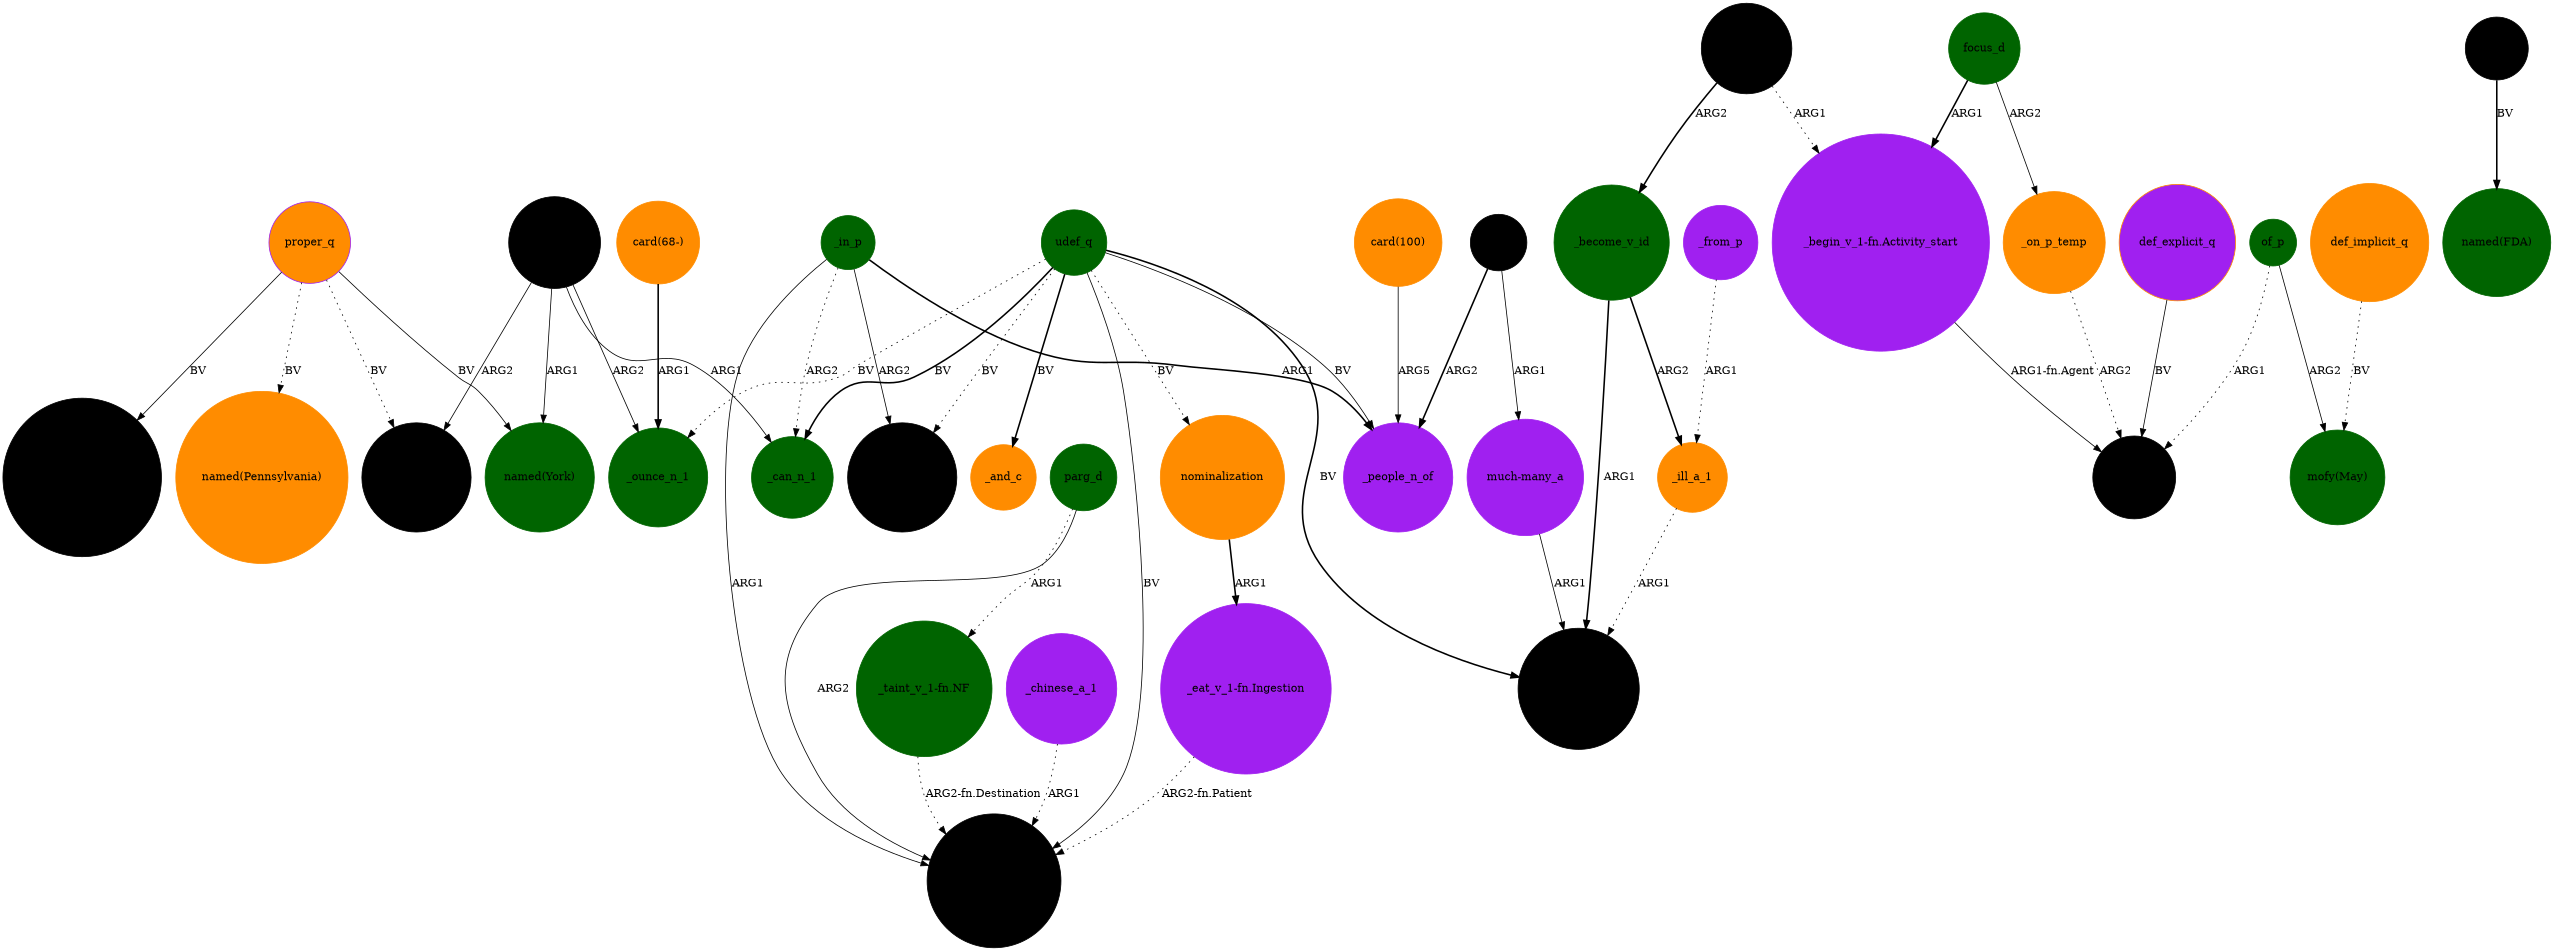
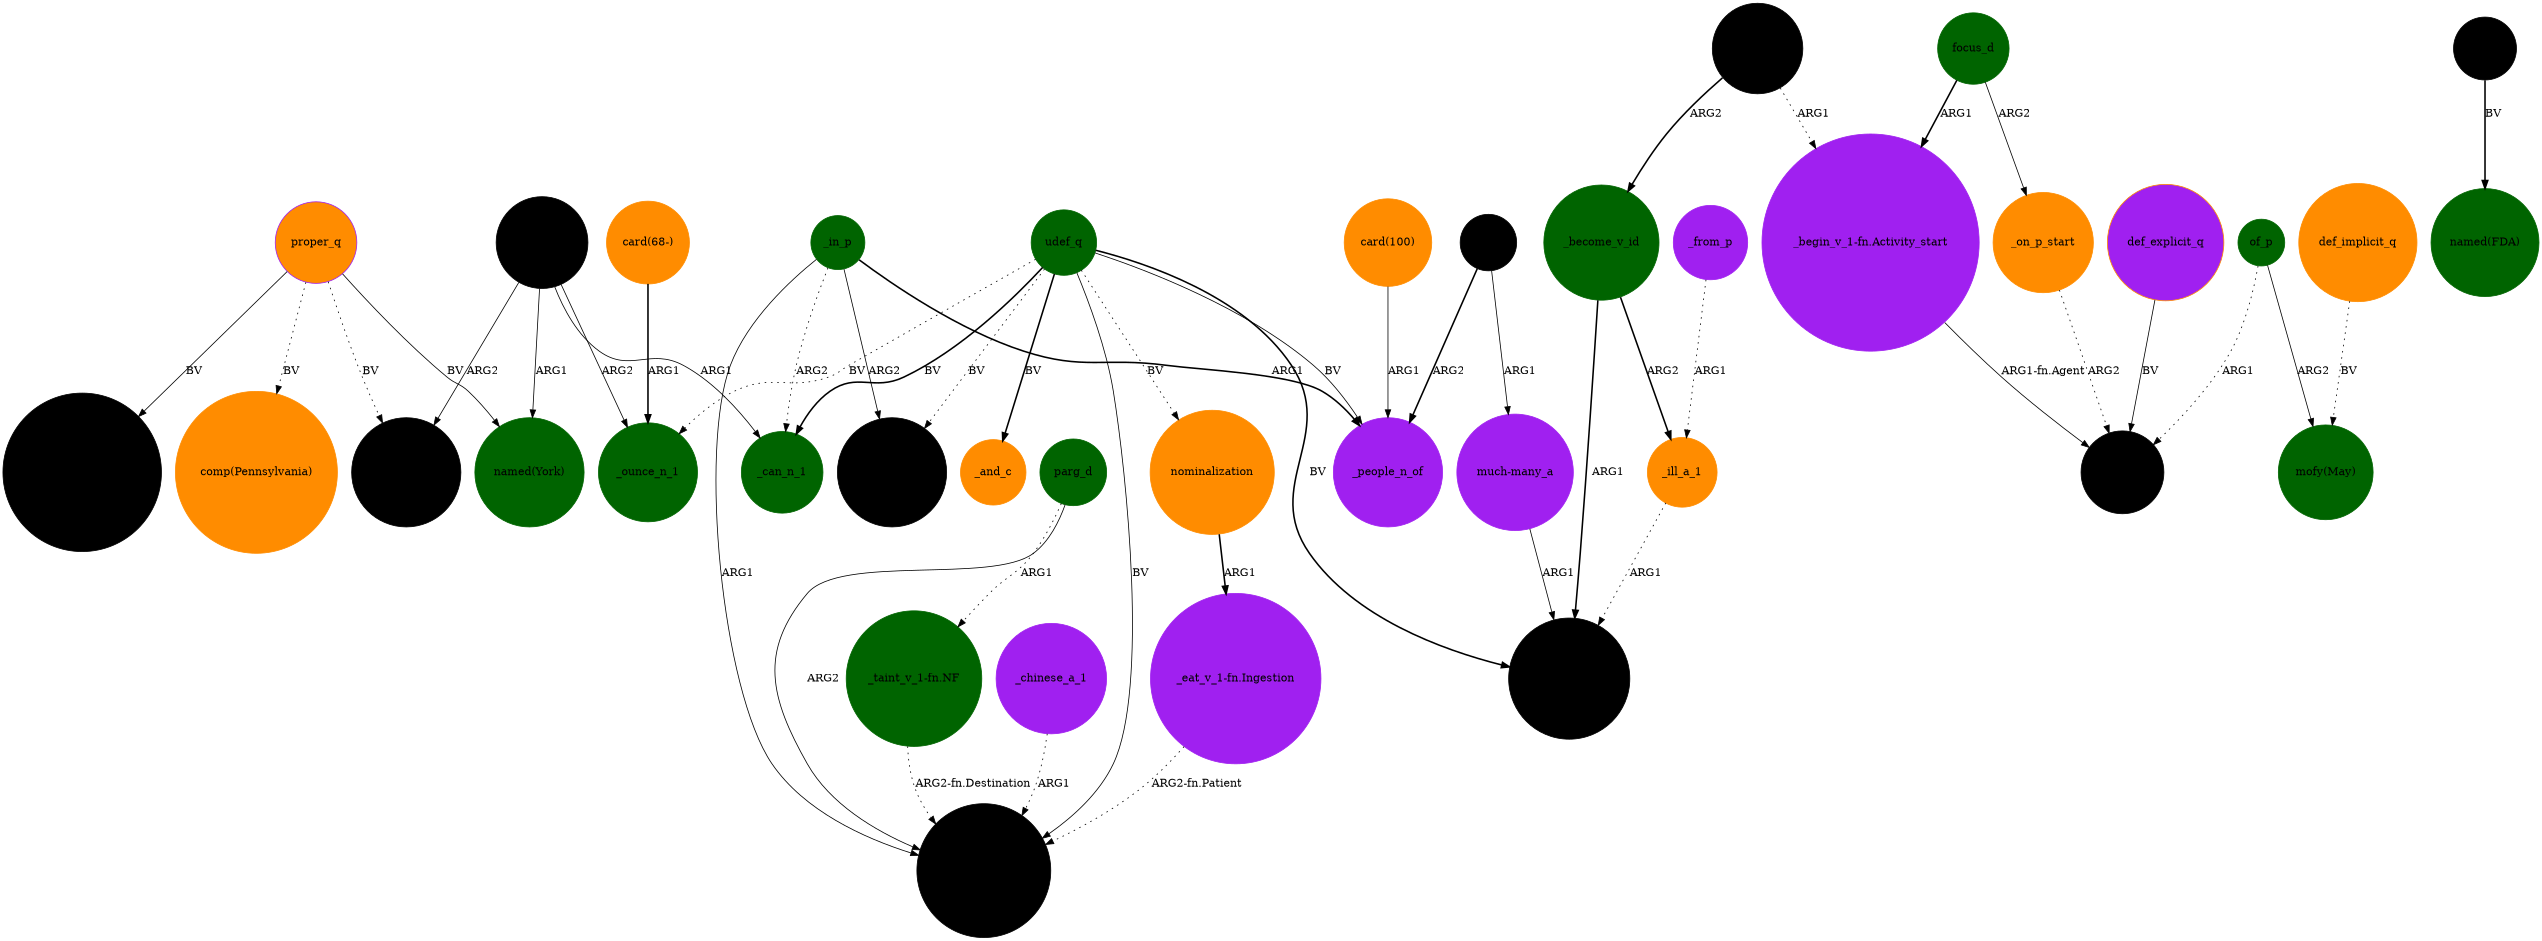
(2054, 243) -> (2043, 243)
(1414, 371) -> (1404, 371)
(262, 477) -> (256, 472)
